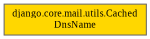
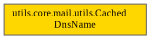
(75, 20) -> (75, 20)
